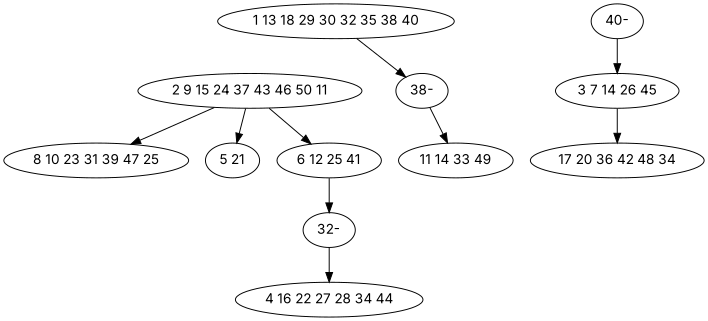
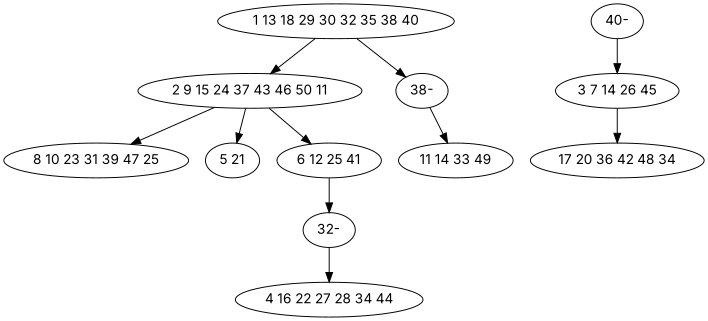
none -> (297, 53)
